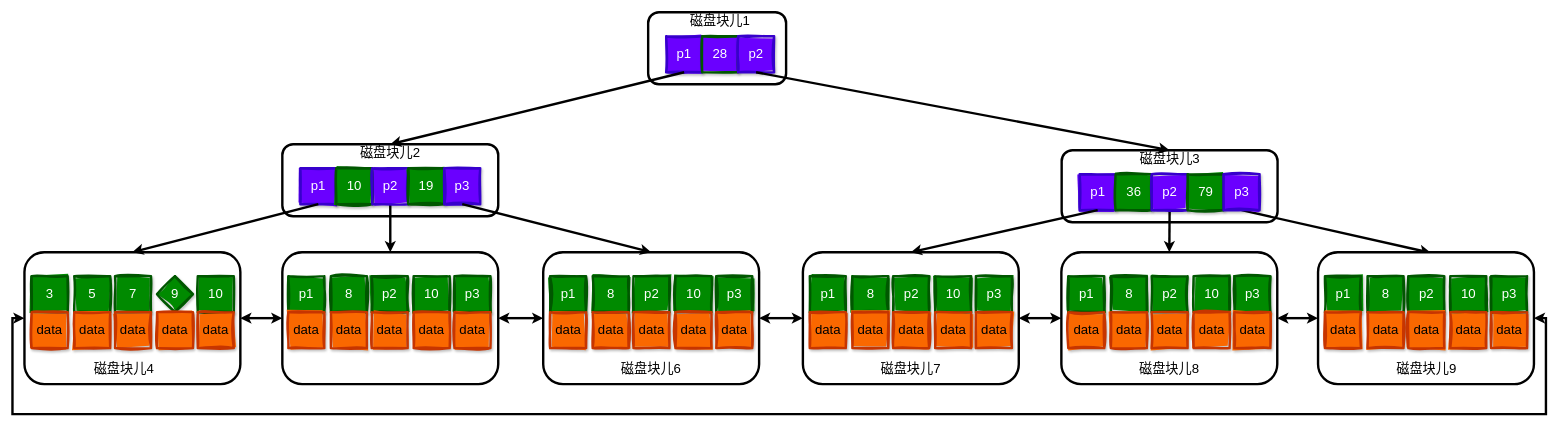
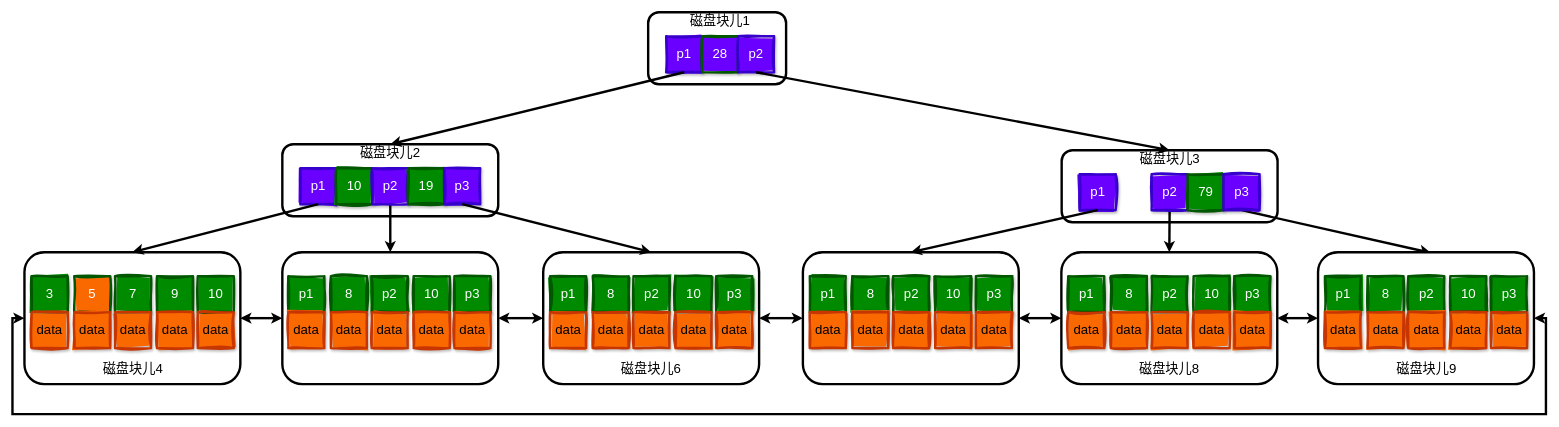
(1134, 192) -> none
(92, 294) -> (92, 294)
(175, 294) -> (175, 294)
(124, 369) -> (133, 369)
(911, 369) -> none
